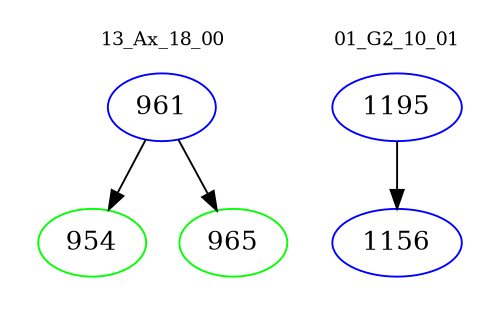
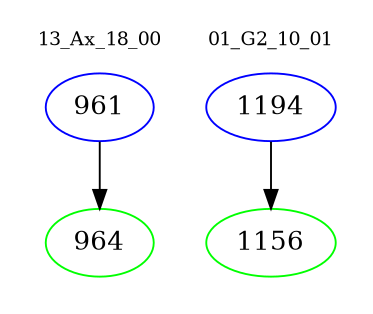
(397, 107) -> (271, 107)
(92, 243) -> none
(233, 243) -> (100, 243)
(397, 243) -> (271, 243)
